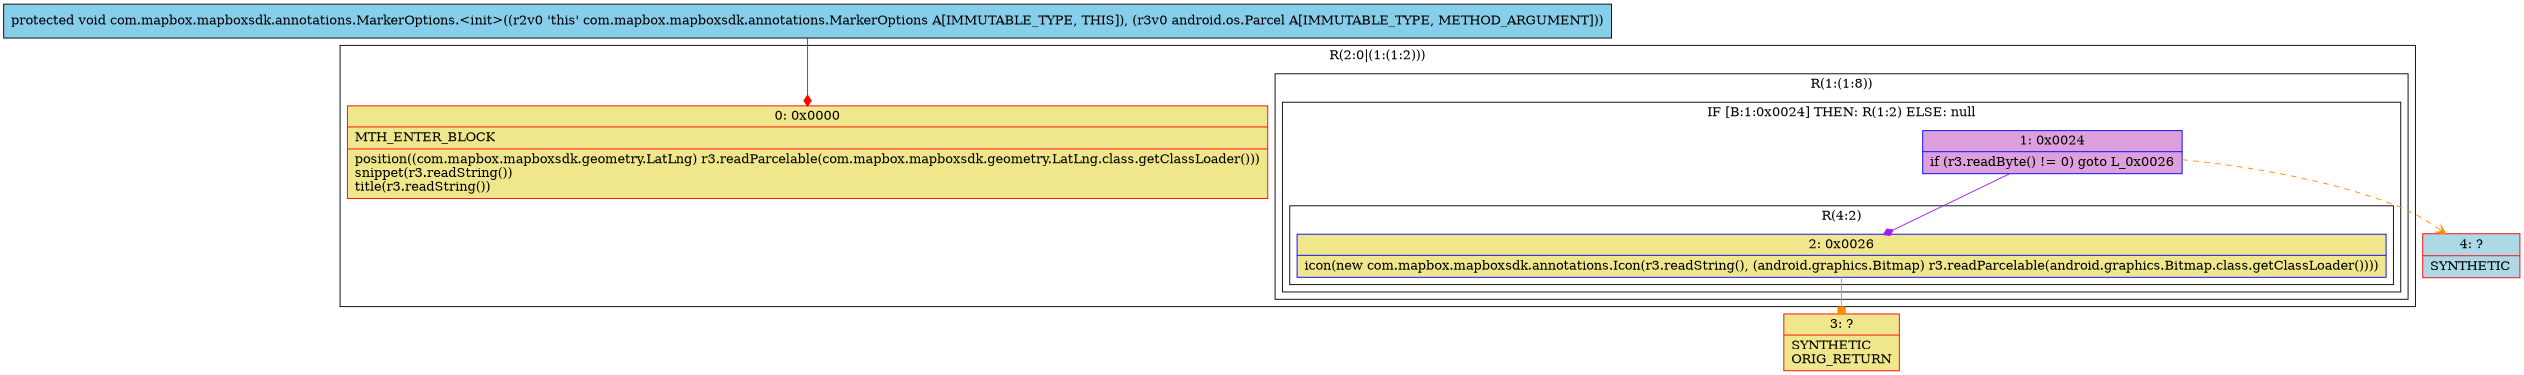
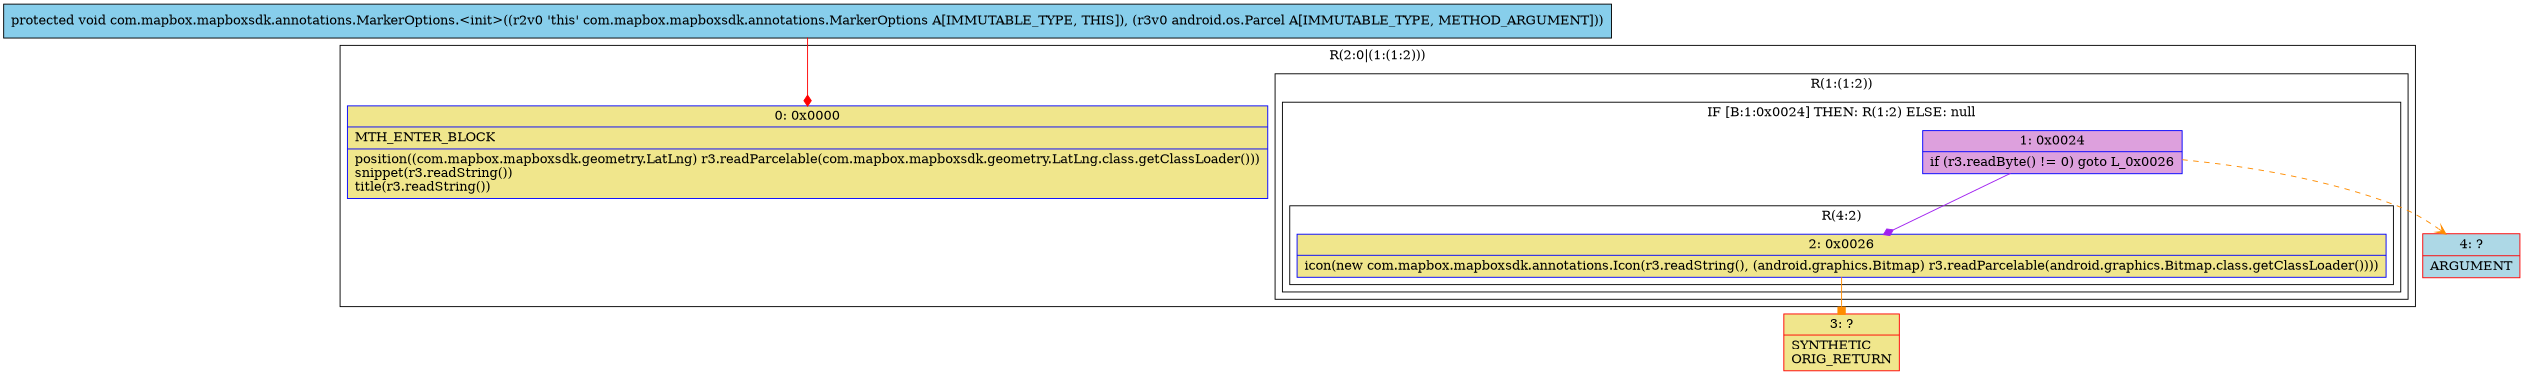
(1842, 84) -> (1842, 84)
(808, 152) -> (808, 152)
(2470, 266) -> (2471, 266)
